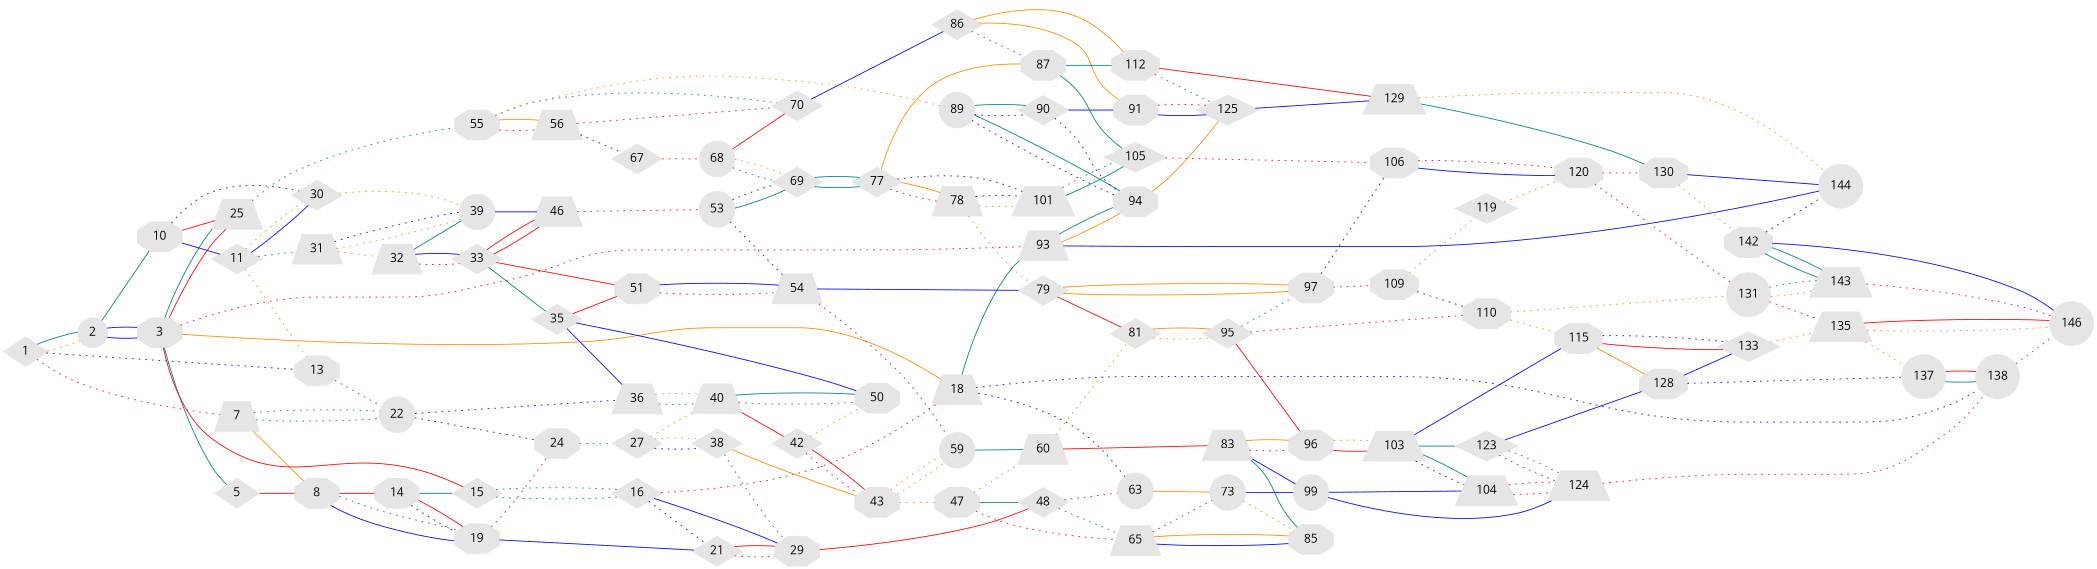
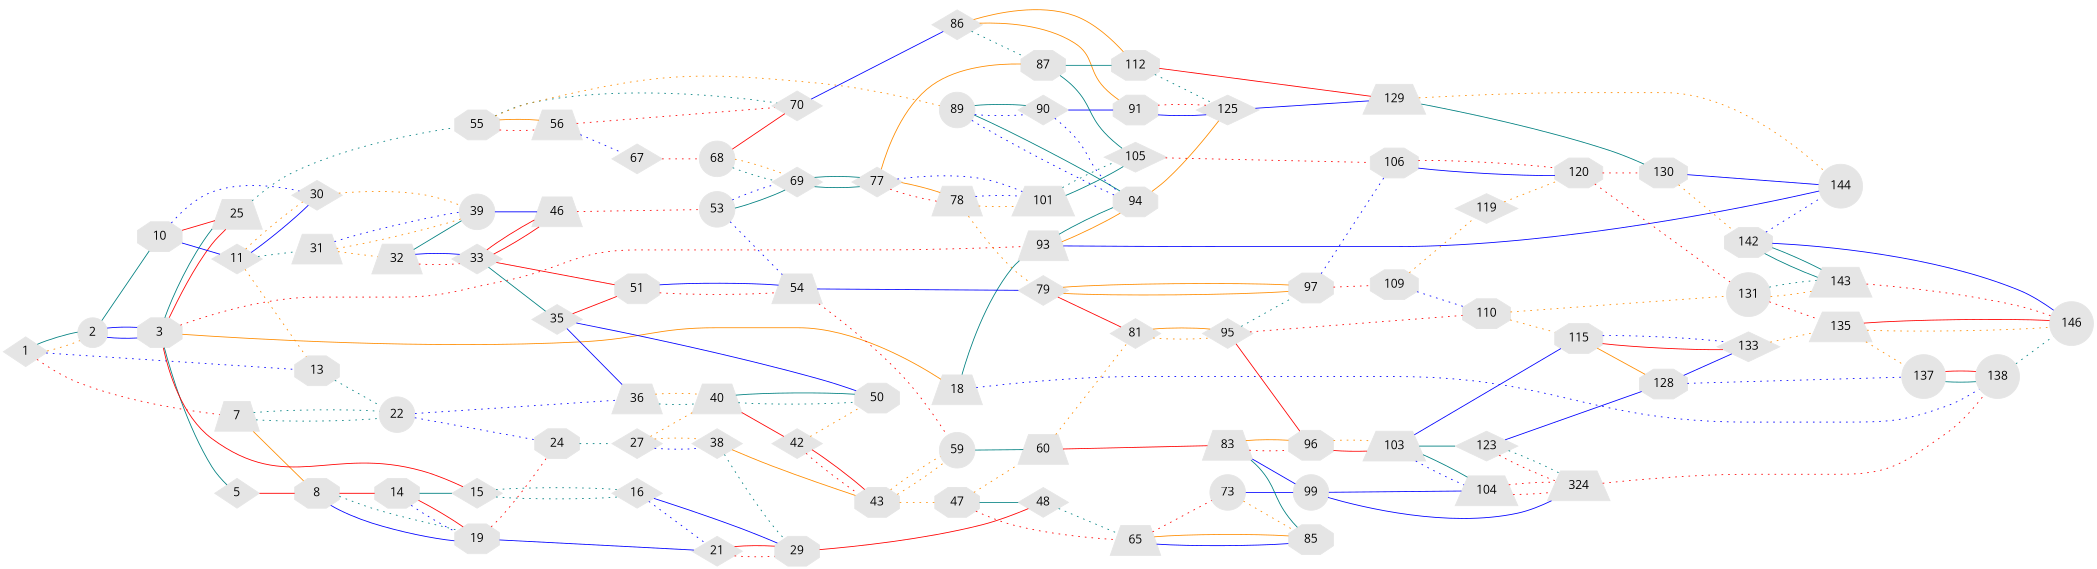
(806, 471) -> none
(1579, 486) -> (1579, 486)
(1135, 491) -> none
